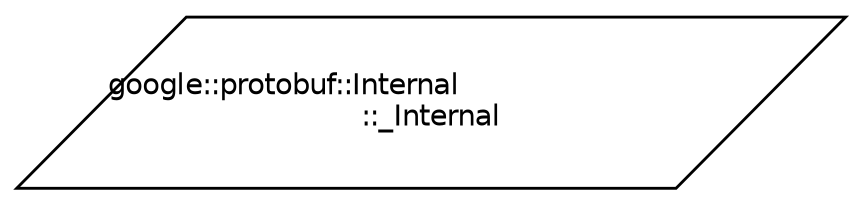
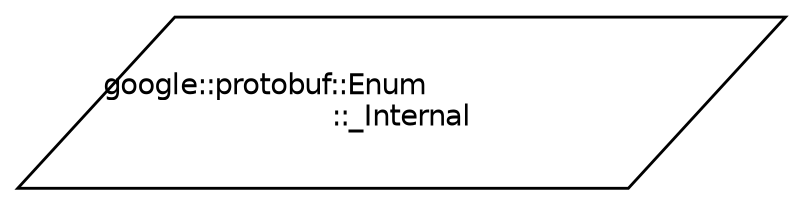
(431, 103) -> (402, 103)
